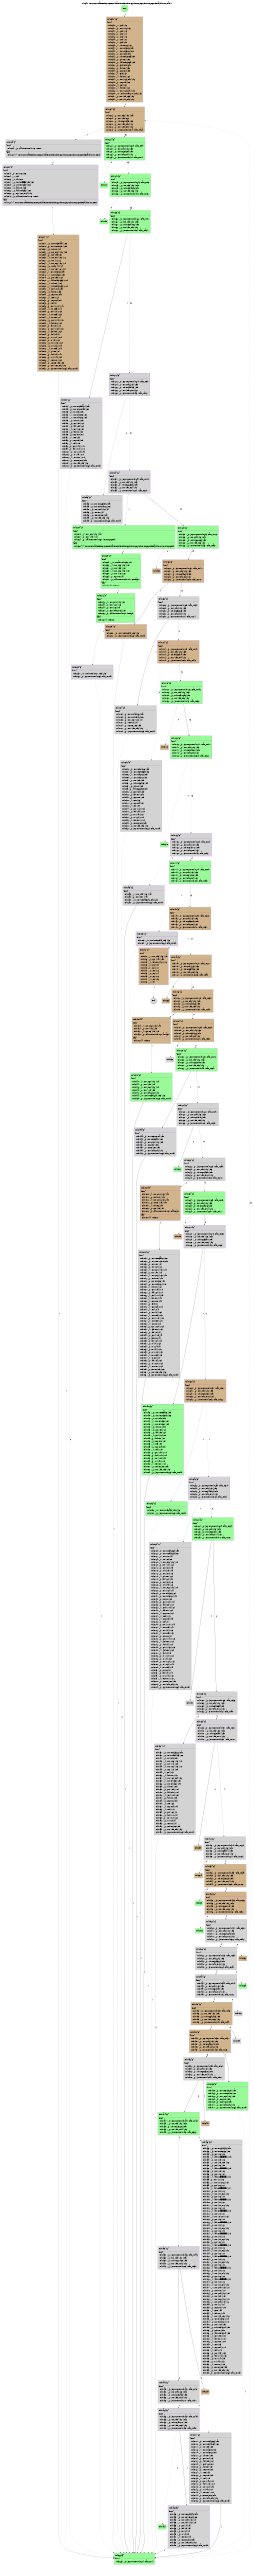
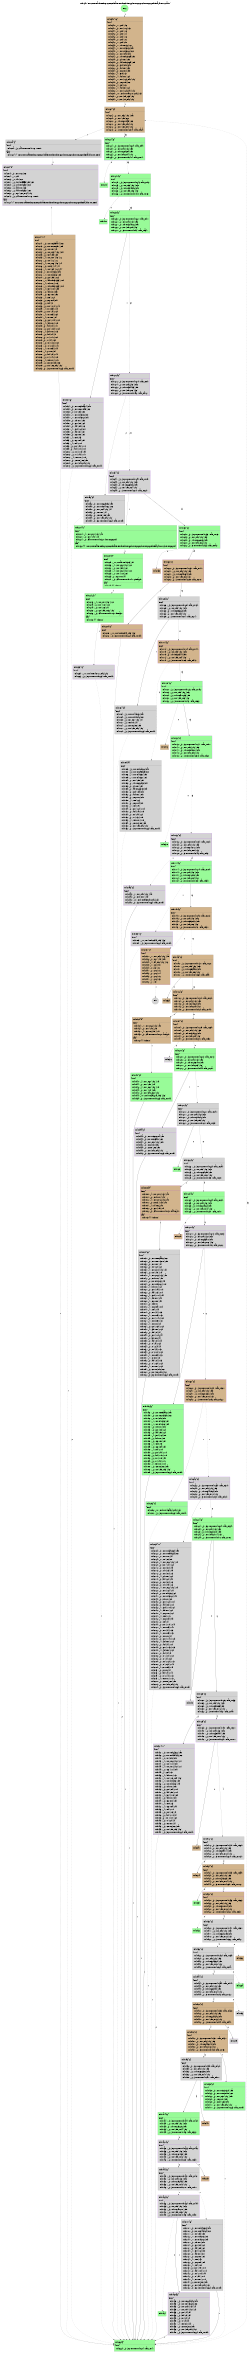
(222, 2258) -> none
